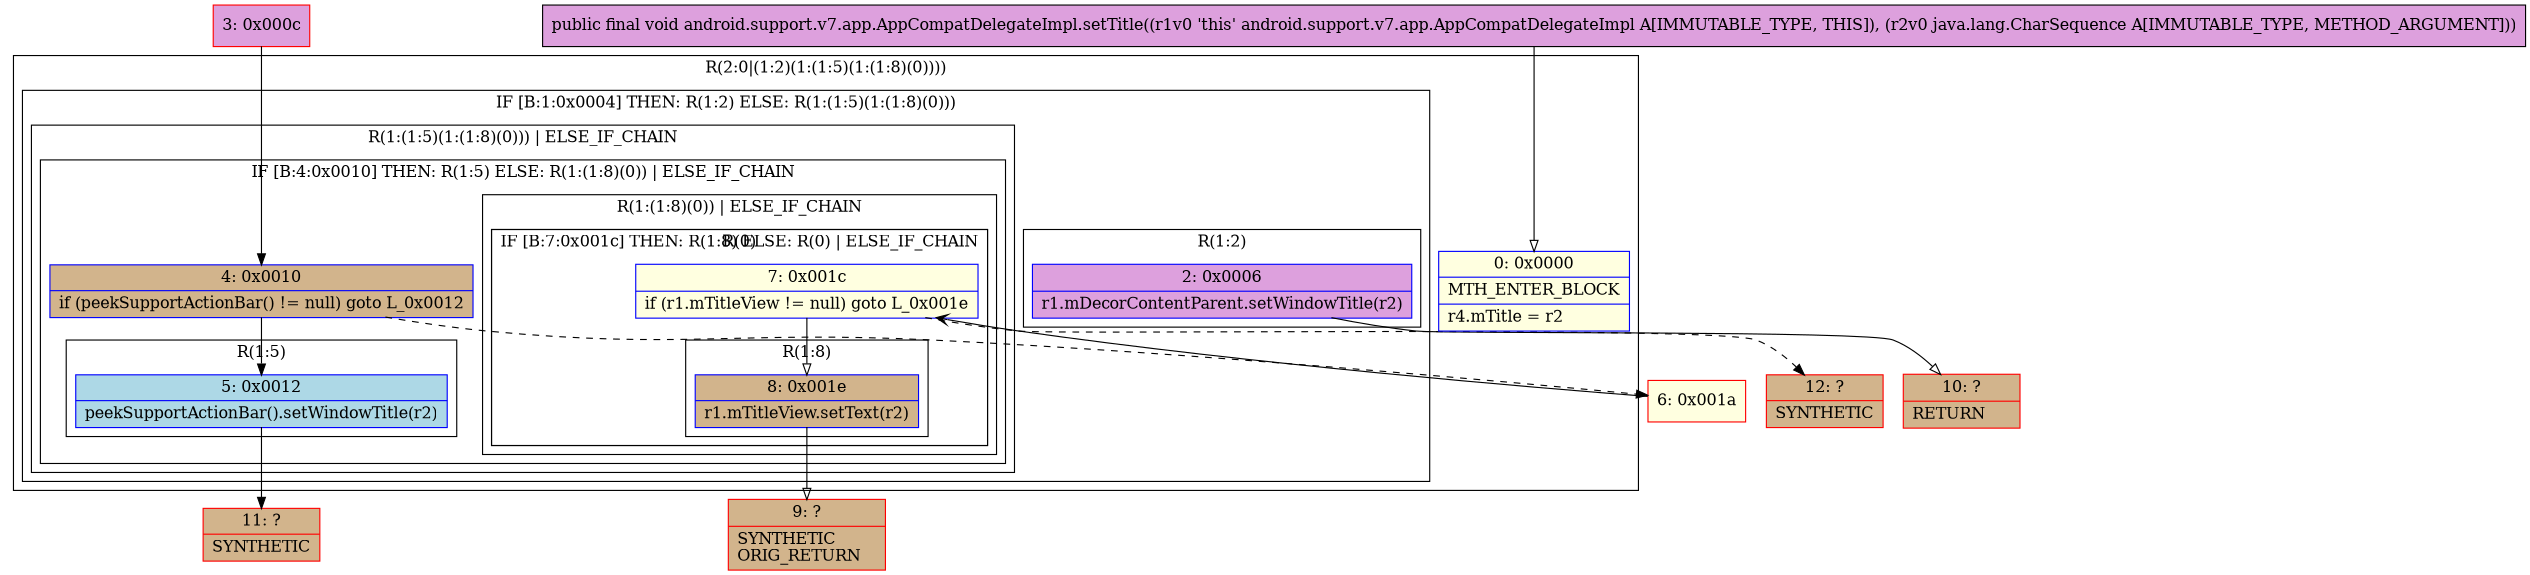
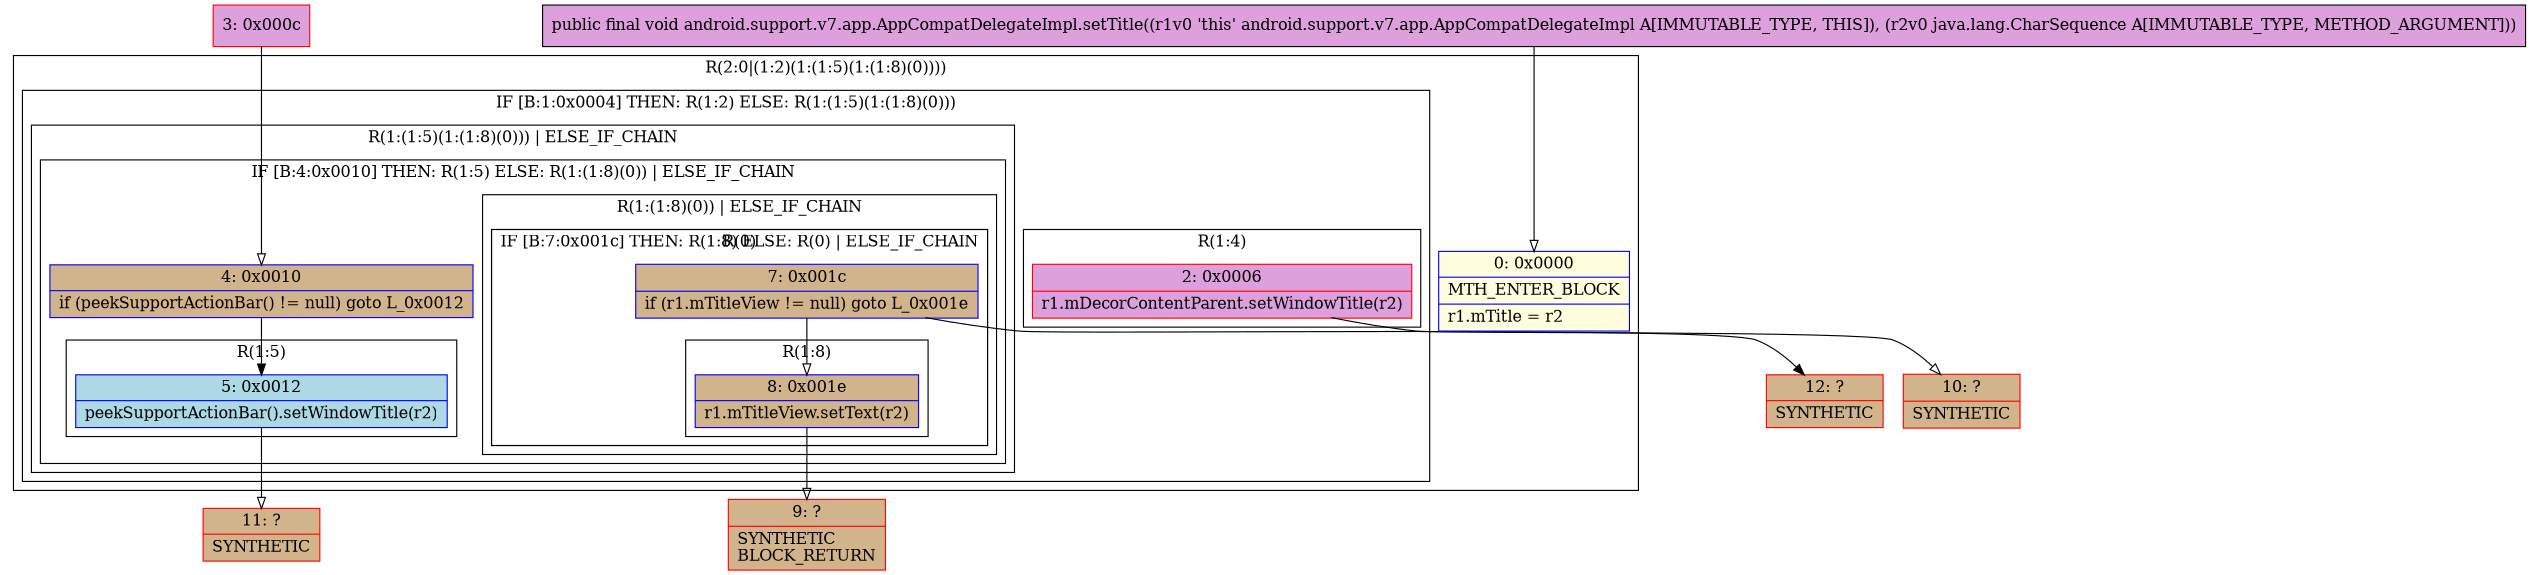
(261, 150) -> (261, 150)
(1222, 242) -> (1222, 242)
(807, 291) -> (807, 291)
(1222, 291) -> (1222, 291)
(1505, 317) -> (1505, 317)
(1365, 332) -> (1365, 332)
(1697, 401) -> none
(1949, 414) -> (1962, 414)
(261, 455) -> (261, 455)
(799, 556) -> (807, 556)
